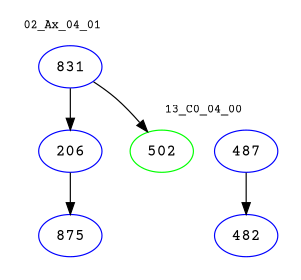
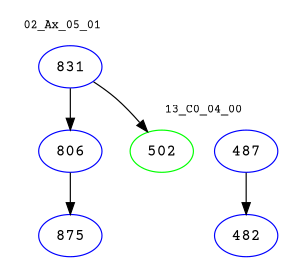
(63, 25) -> (63, 25)
(70, 151) -> (70, 151)
